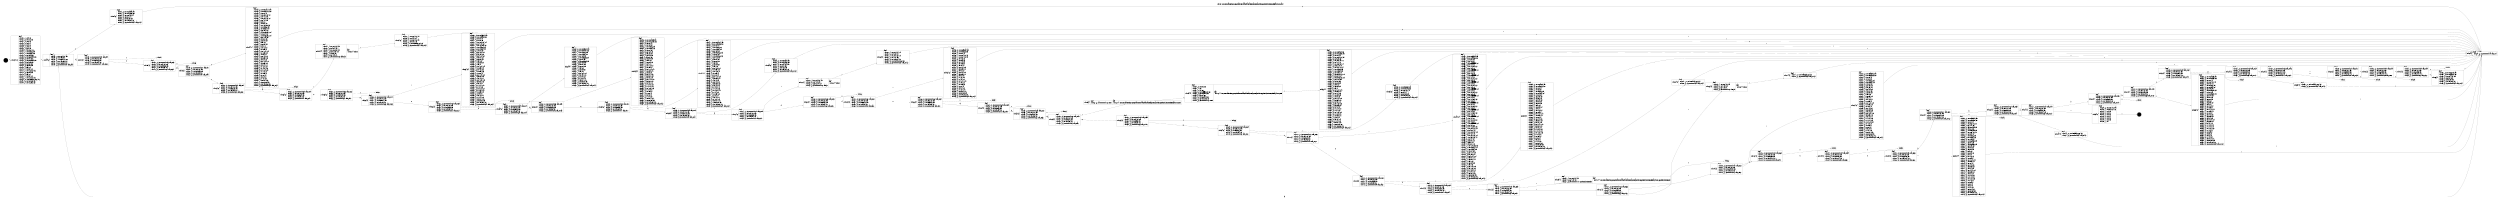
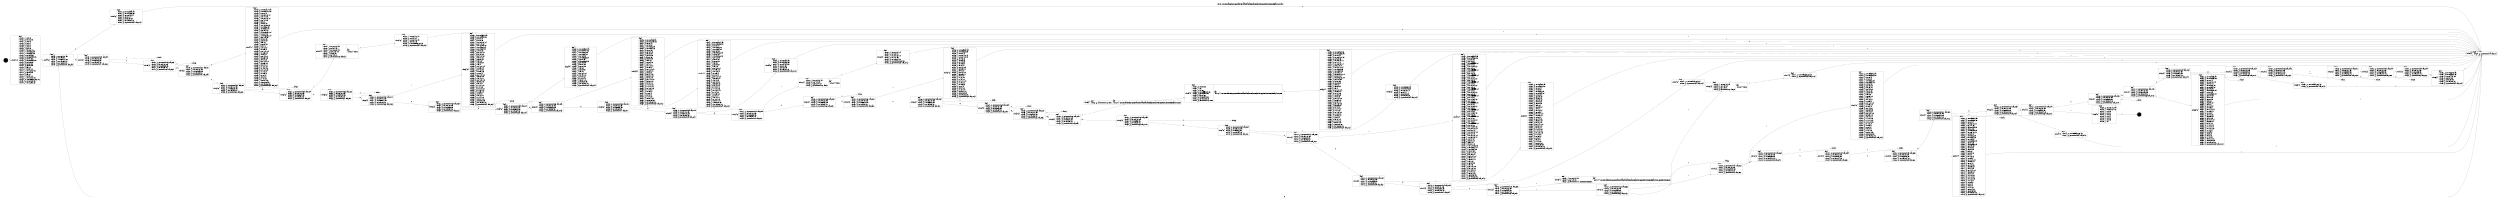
(2448, 68) -> none
